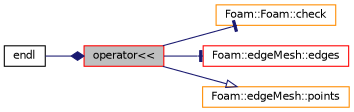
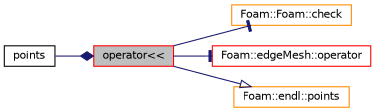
(25, 56) -> (30, 56)
(276, 56) -> (292, 56)
(276, 97) -> (292, 97)
